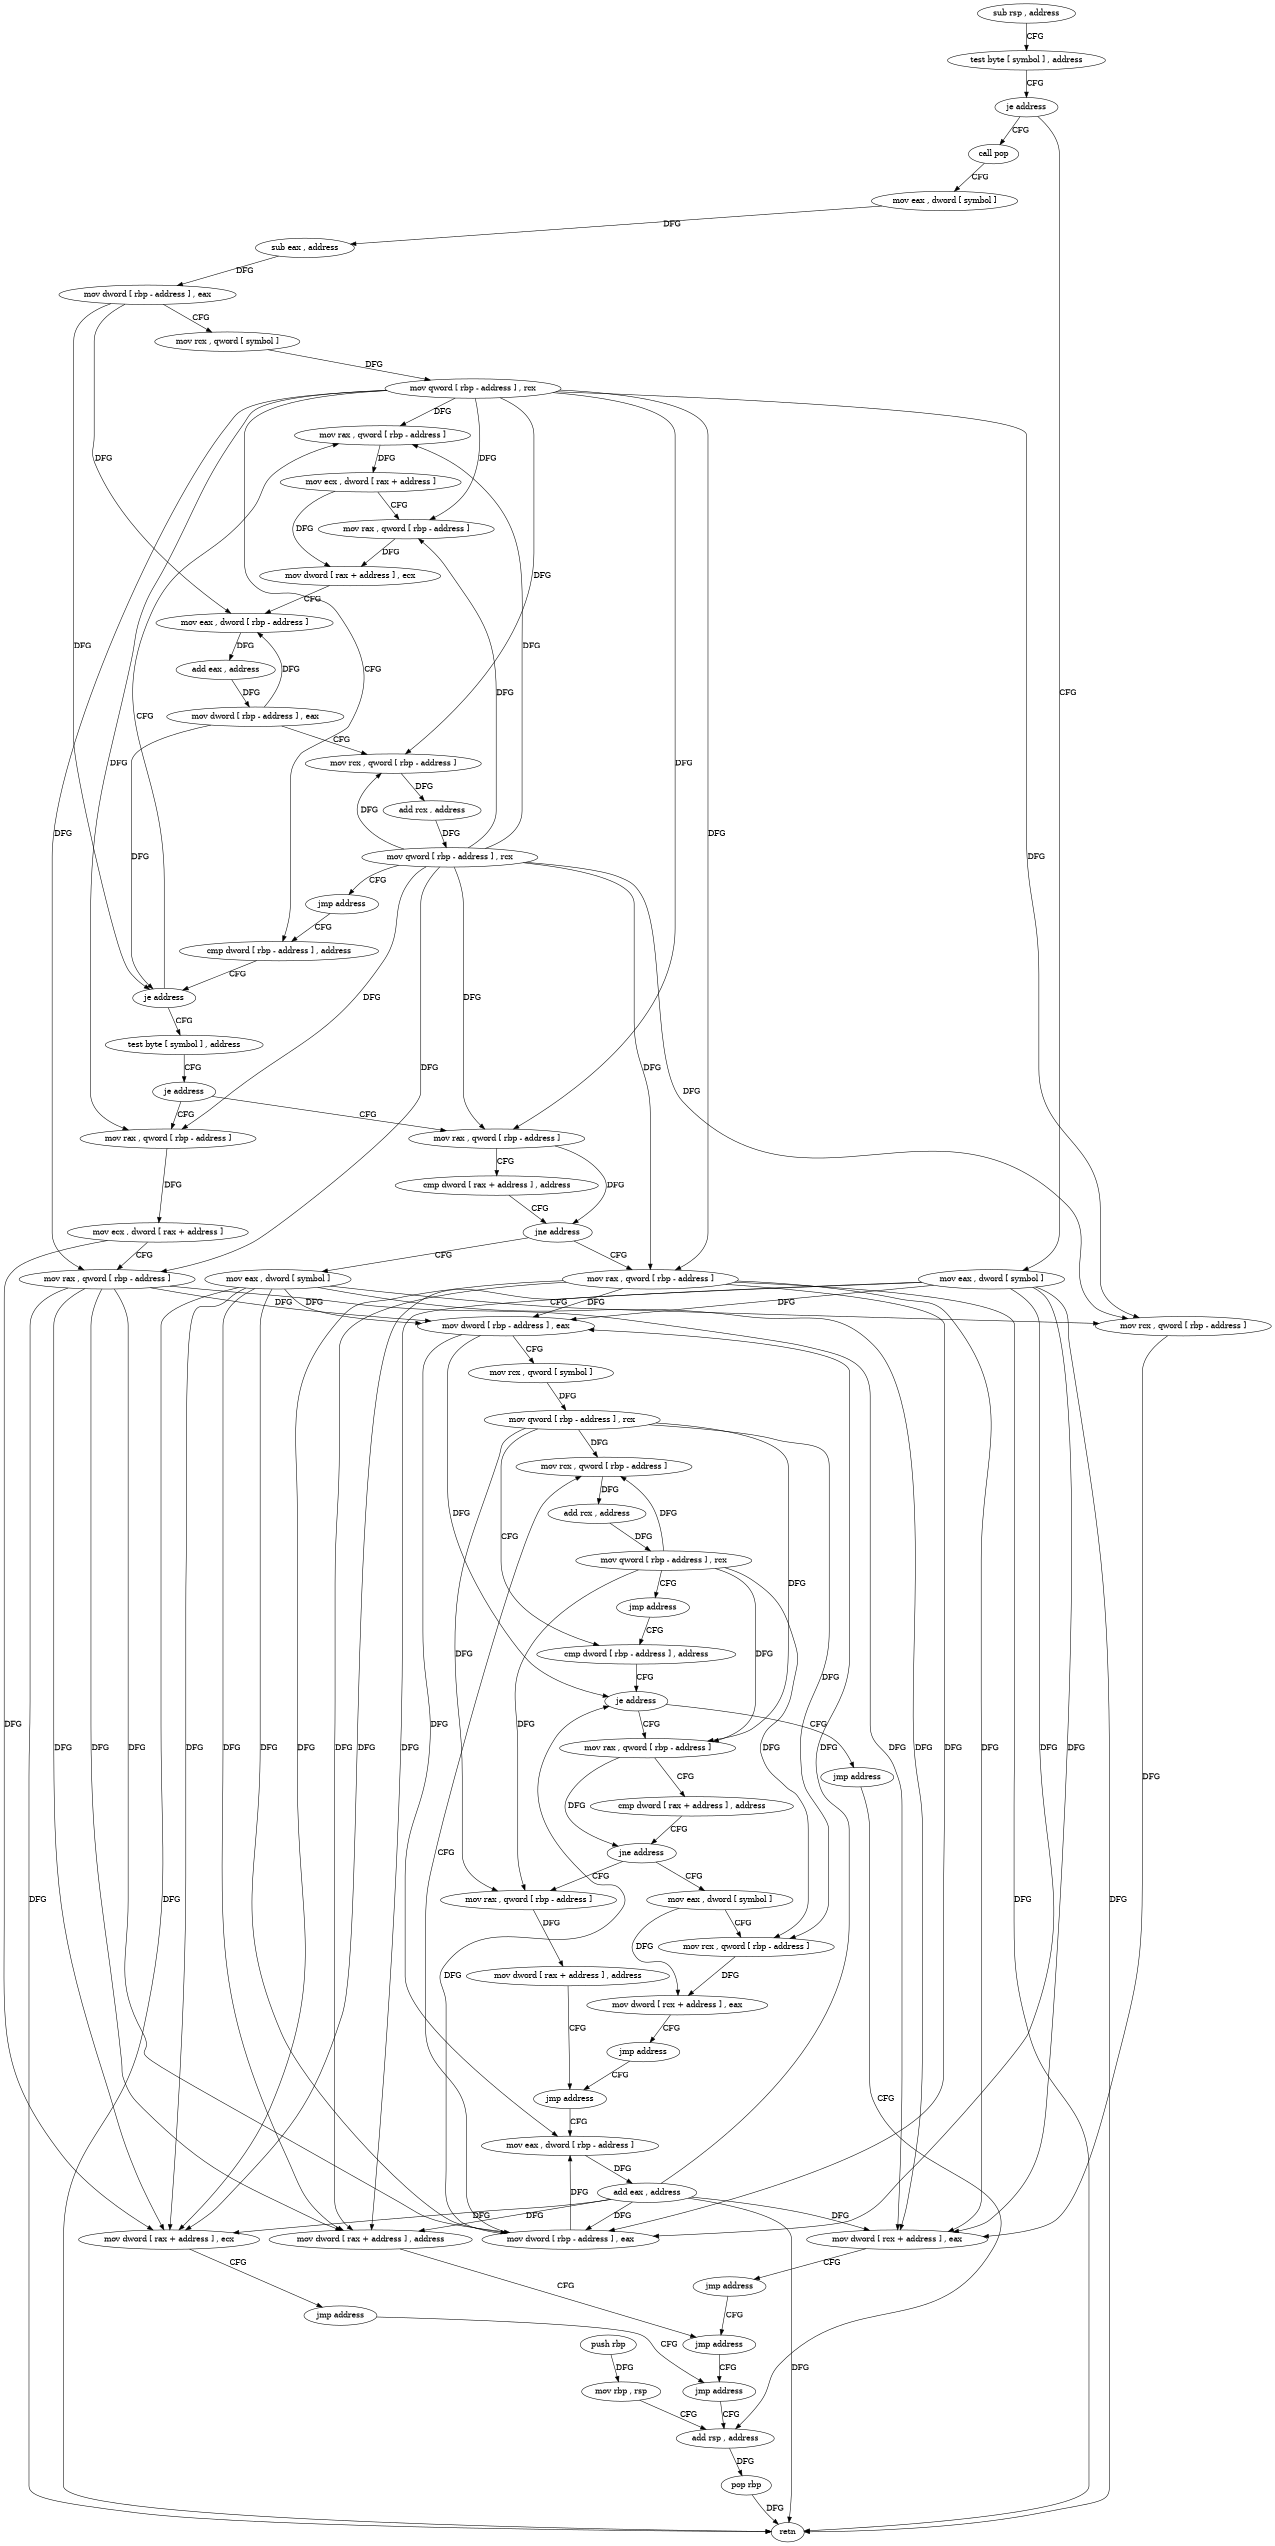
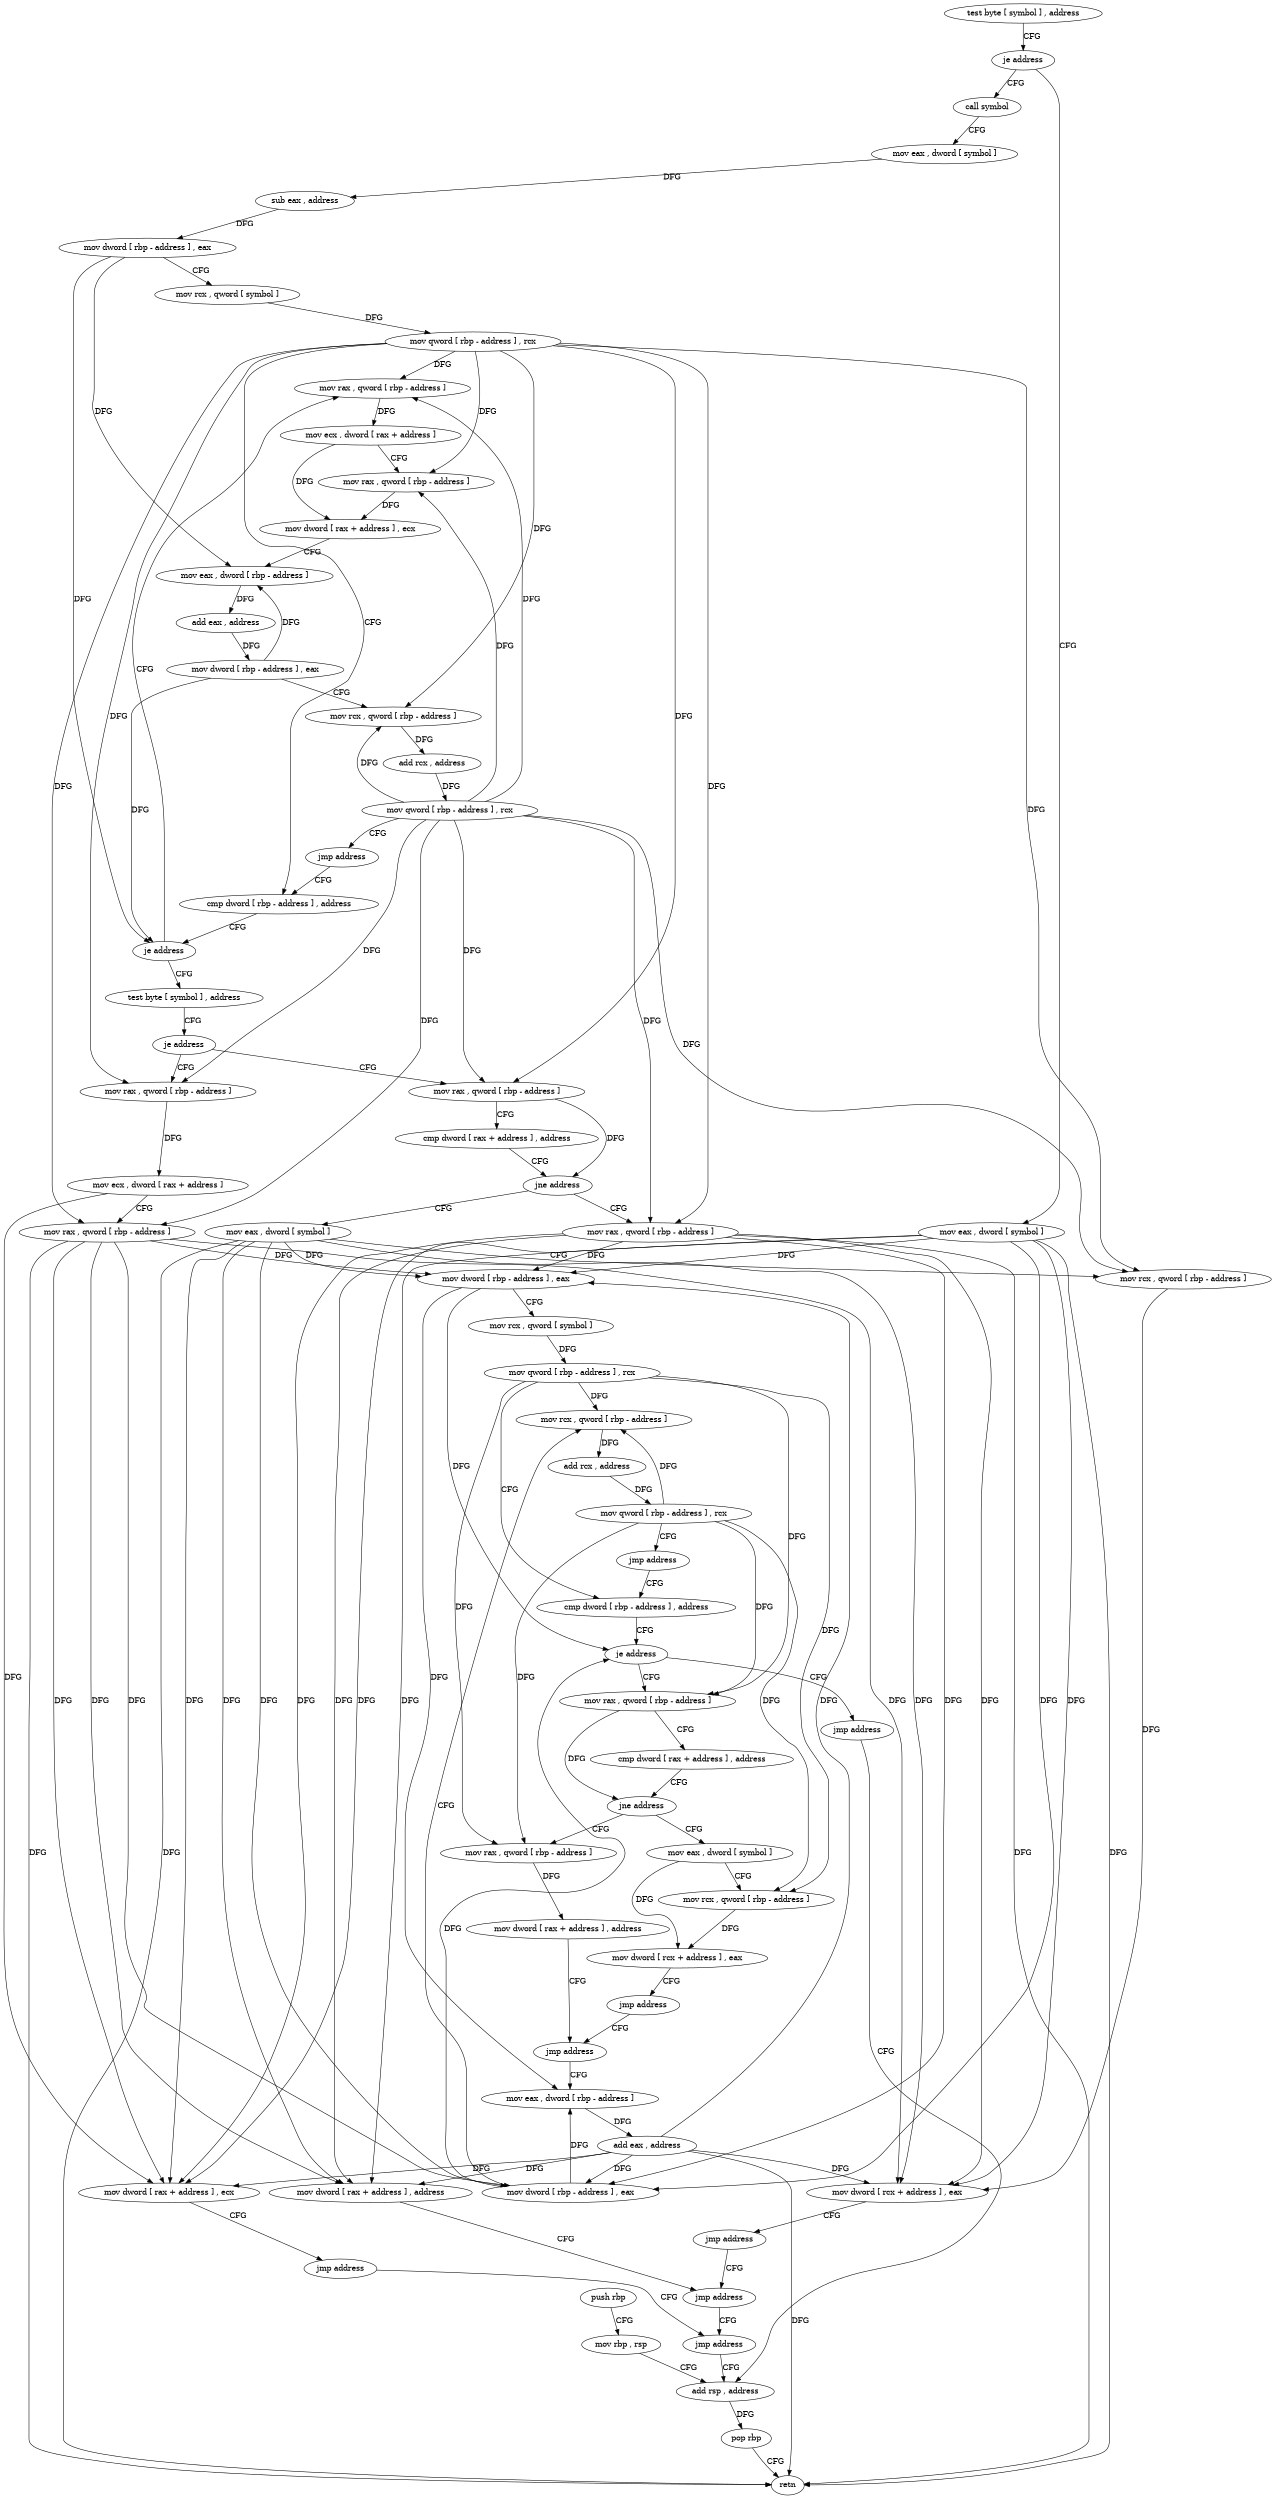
(1026, 13) -> none
(994, 154) -> (987, 107)
(625, 2368) -> (624, 2321)
(775, 2509) -> (775, 2462)
